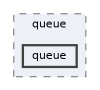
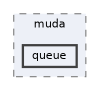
(50, 25) -> (50, 25)
